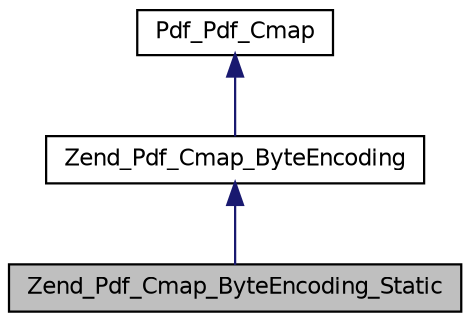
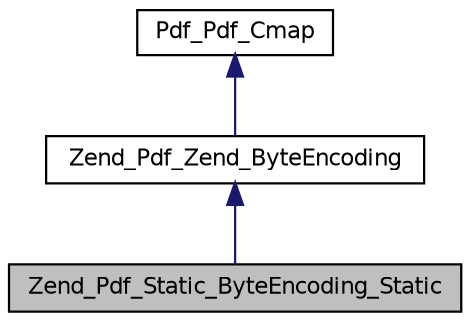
(235, 160) -> (235, 160)
(235, 288) -> (235, 288)
